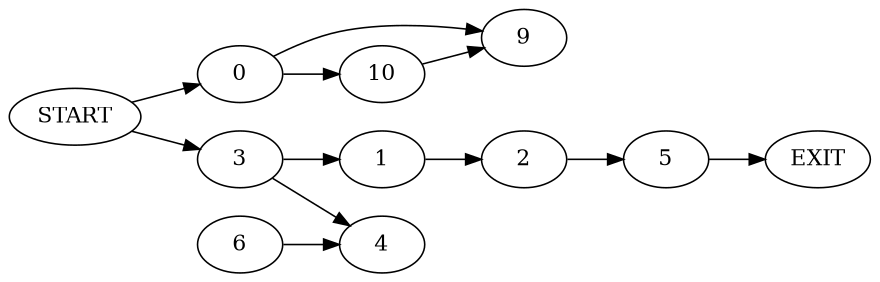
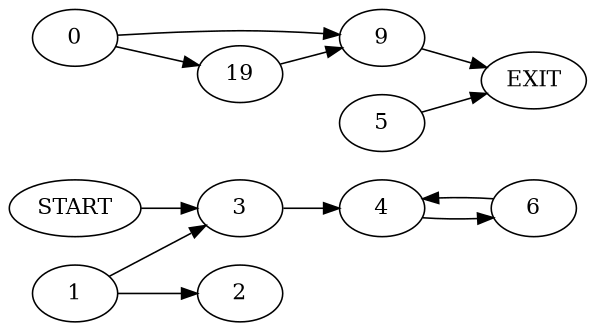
none -> (447, 56)
(382, 74) -> (240, 74)
(158, 95) -> none
(303, 159) -> (150, 255)
(587, 159) -> none
none -> (450, 219)
